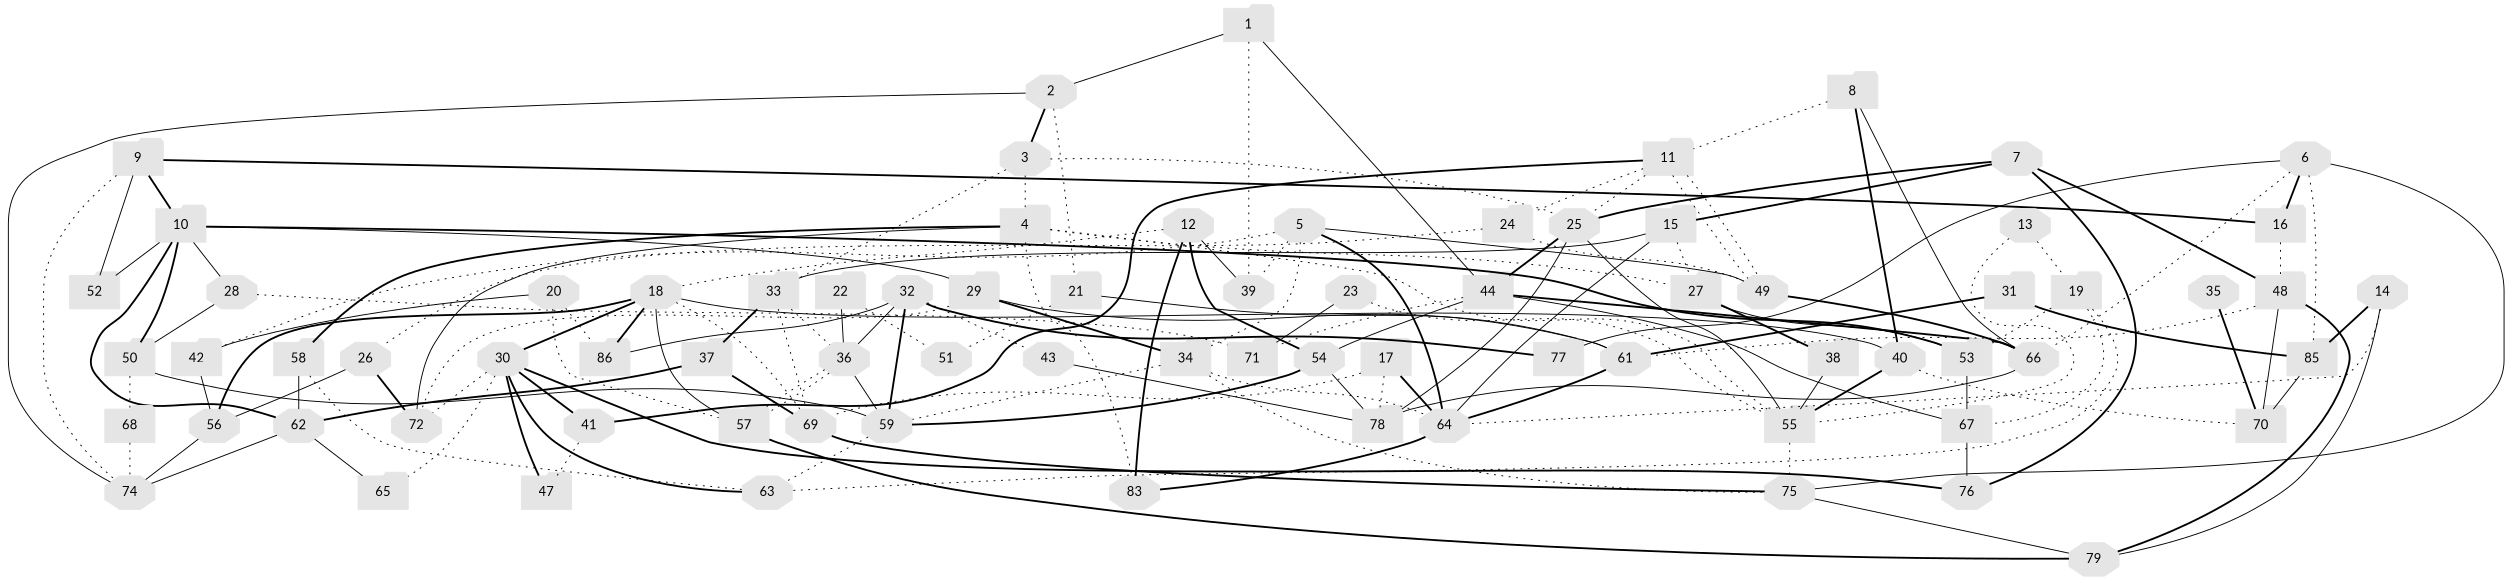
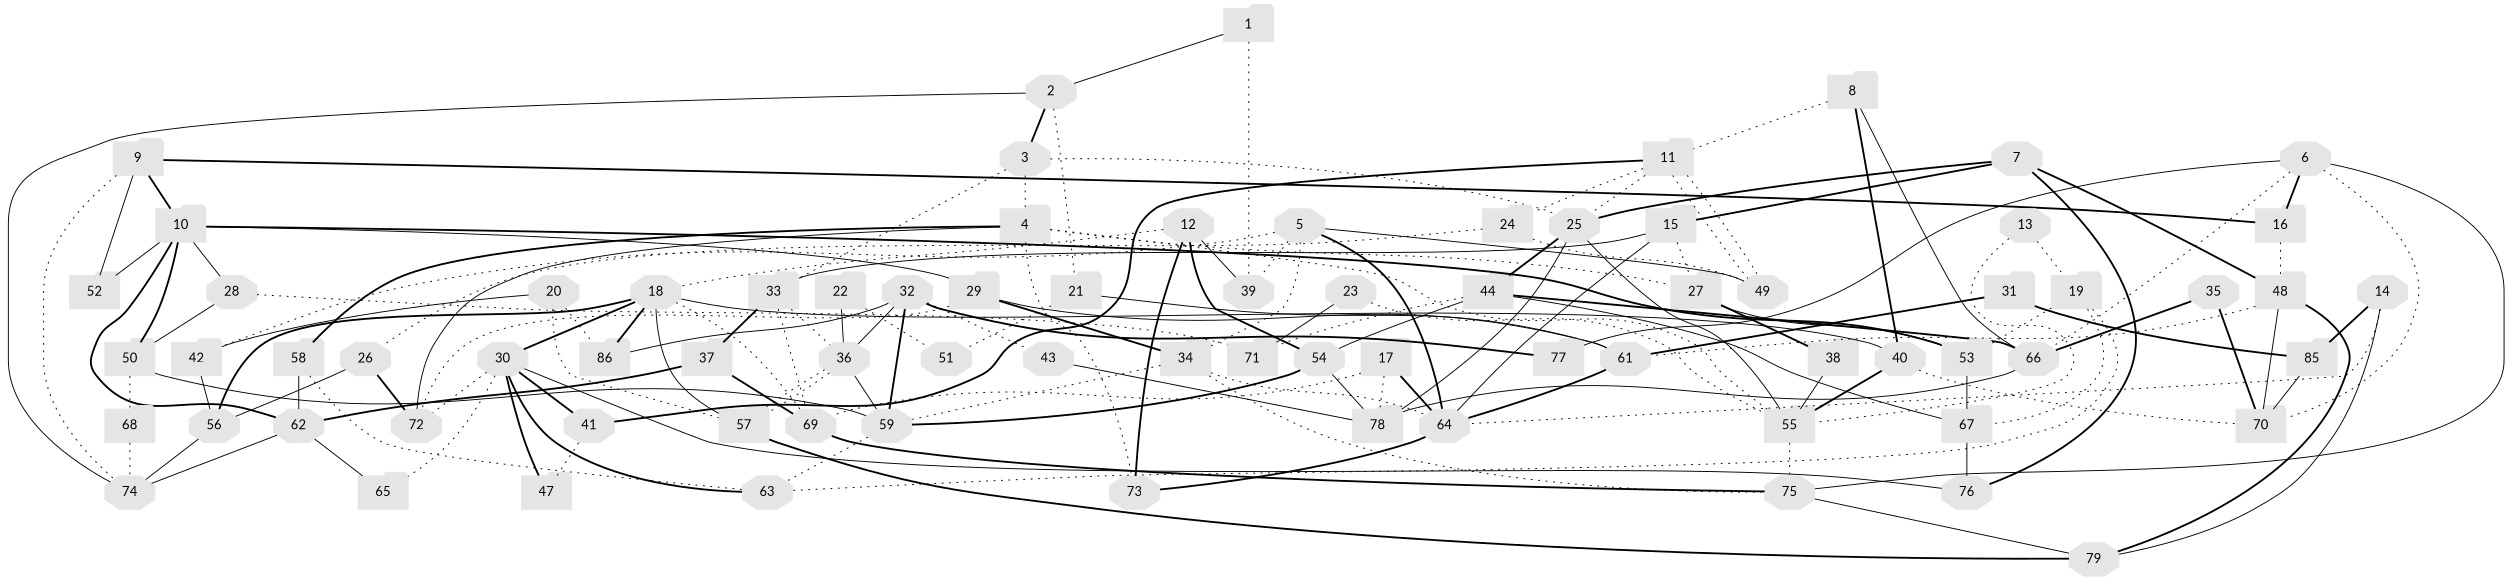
(1368, 159) -> none
(2316, 259) -> (2416, 309)
(1908, 318) -> (2127, 324)
(1011, 468) -> (1011, 468)
(1135, 493) -> (1135, 493)
